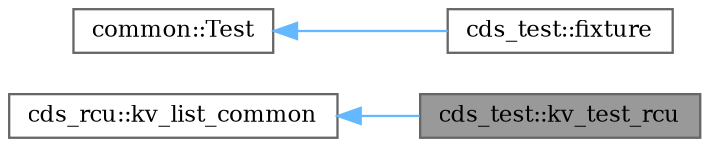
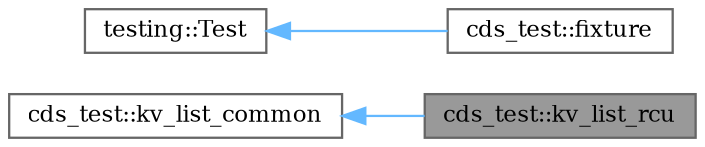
(173, 31) -> (176, 31)
(173, 116) -> (176, 116)
(560, 116) -> (560, 116)
